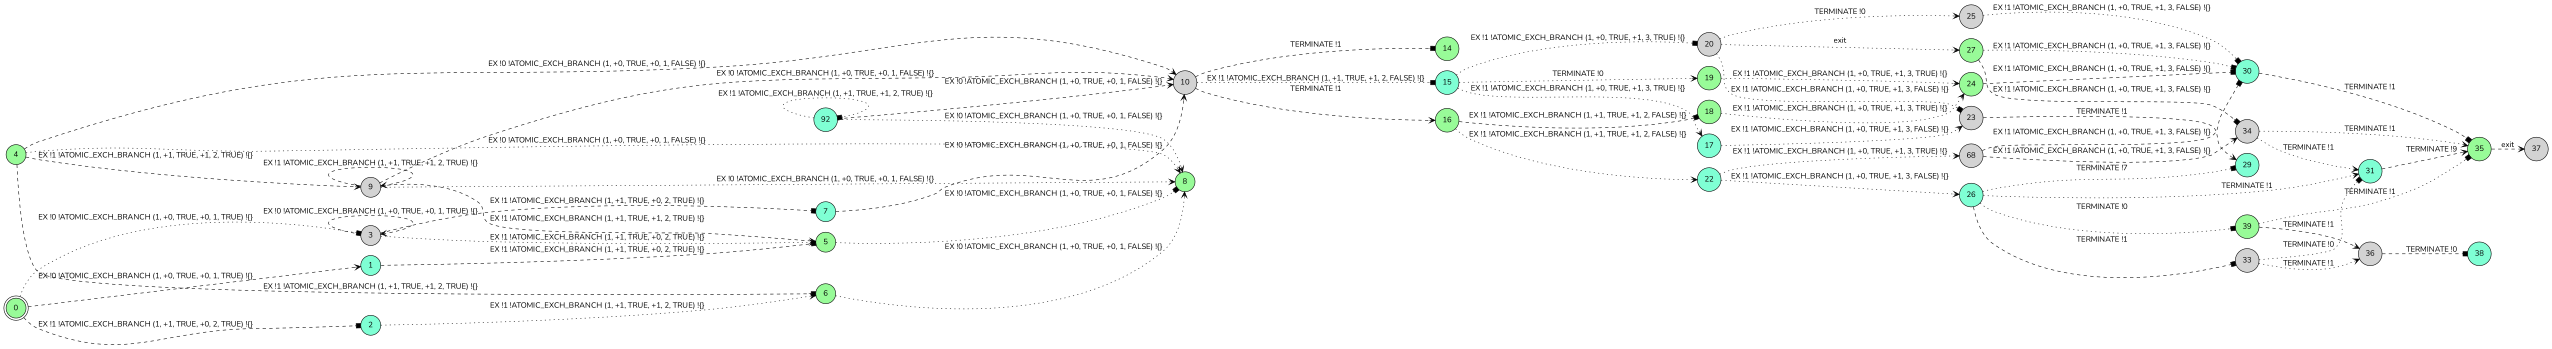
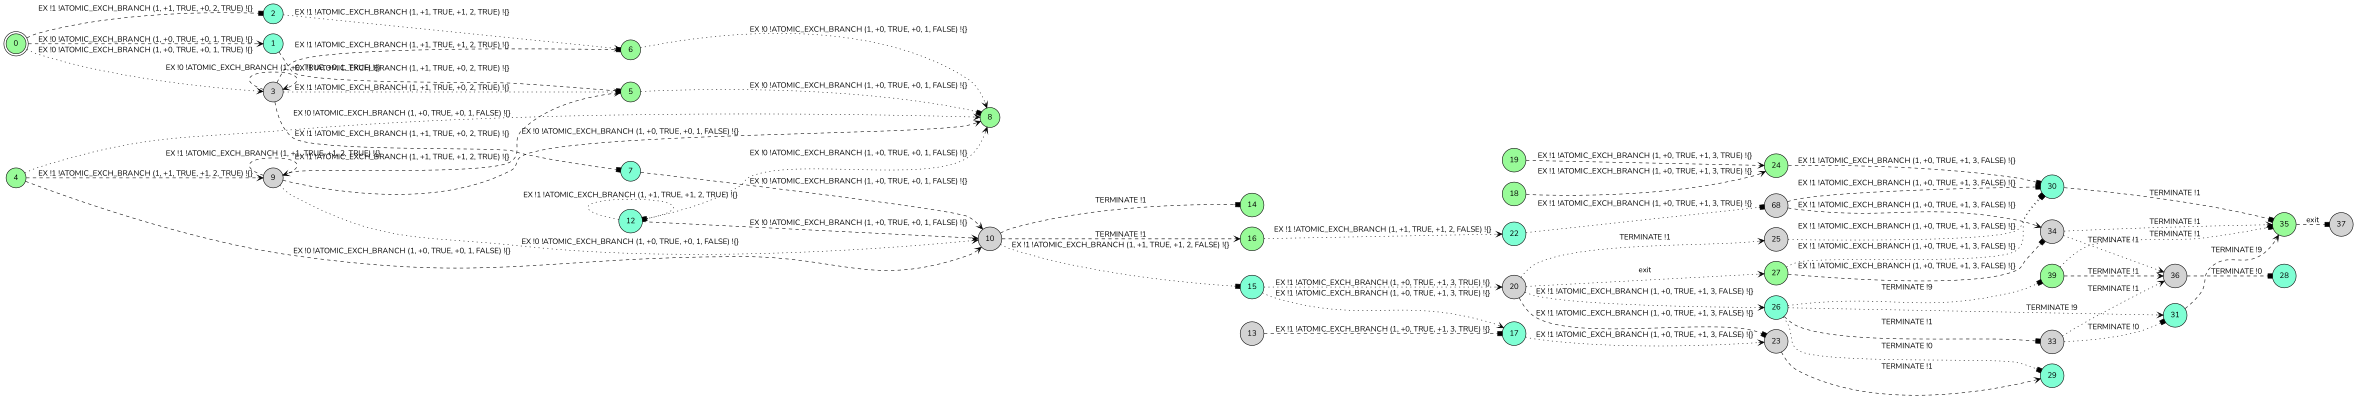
(1840, 12) -> (1645, 237)
(1572, 46) -> (1380, 287)
(766, 80) -> (620, 253)
(1575, 80) -> none
(1837, 80) -> (1642, 163)
(1822, 102) -> (1635, 329)
(826, 120) -> (631, 221)
(1845, 122) -> (1644, 193)
(1576, 128) -> none
(2505, 149) -> (2310, 224)
(2303, 159) -> (2111, 253)
(1836, 160) -> (1642, 220)
(2102, 168) -> (1907, 346)
(775, 185) -> (623, 141)
(2247, 186) -> (2052, 308)
(1837, 187) -> (1641, 305)
(2102, 207) -> (1907, 287)
(177, 225) -> (141, 78)
(2479, 254) -> (2284, 276)
(368, 293) -> (440, 49)
none -> (1252, 334)
